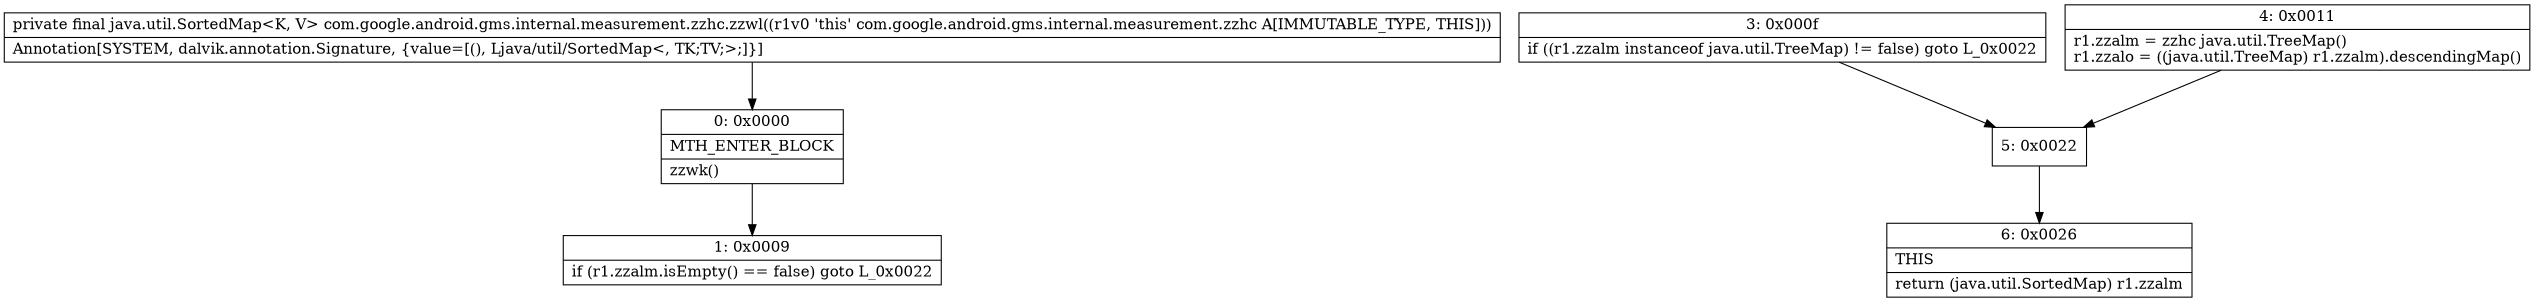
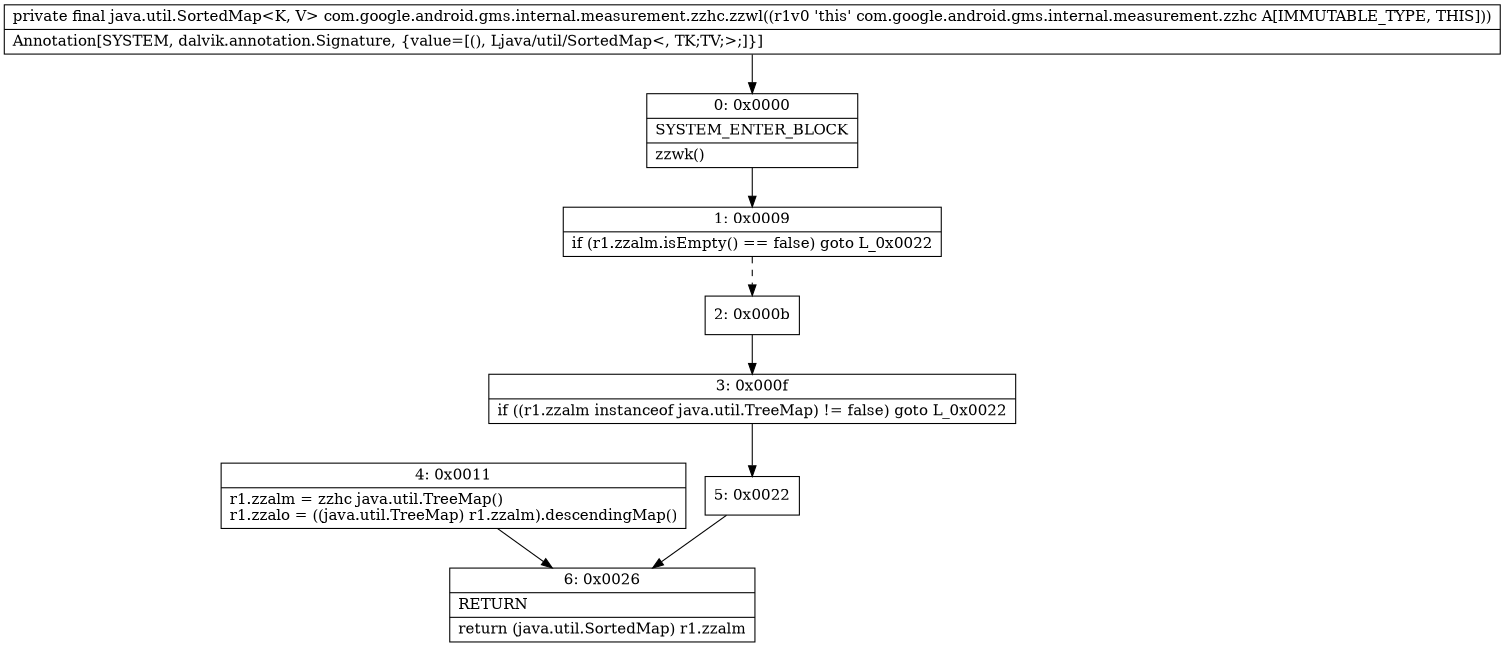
(2157, 97) -> (521, 545)
(752, 146) -> (752, 130)
(1915, 260) -> (493, 604)
none -> (752, 315)
